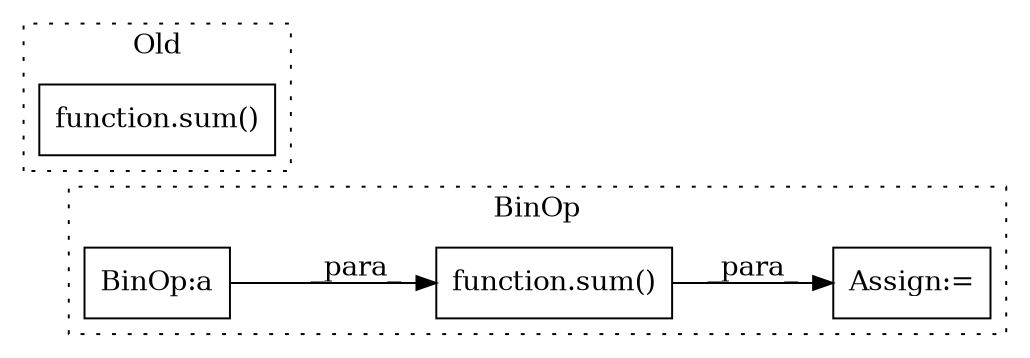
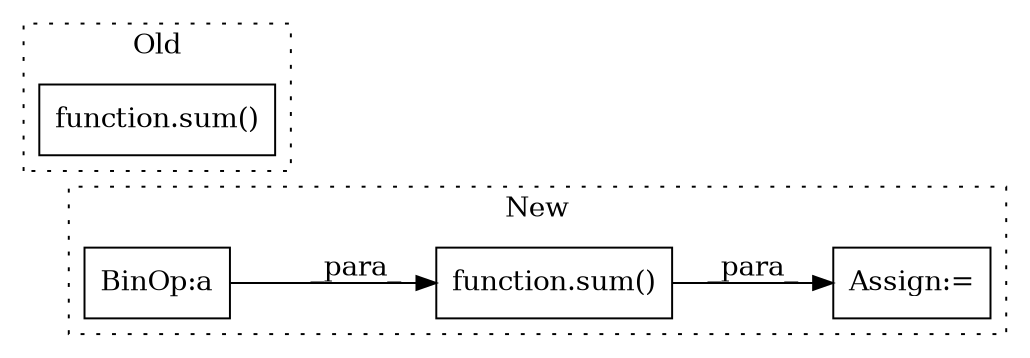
(538, 209) -> (538, 209)
